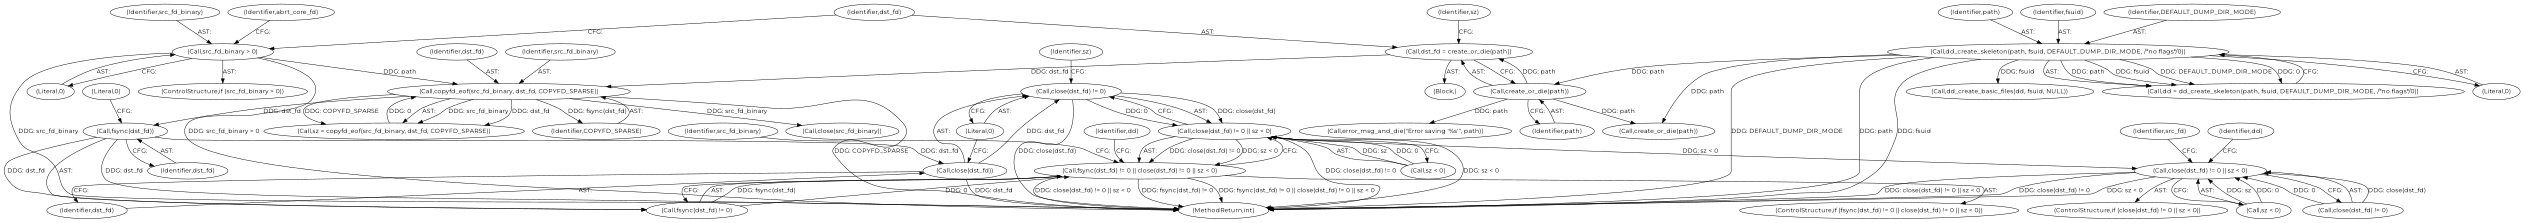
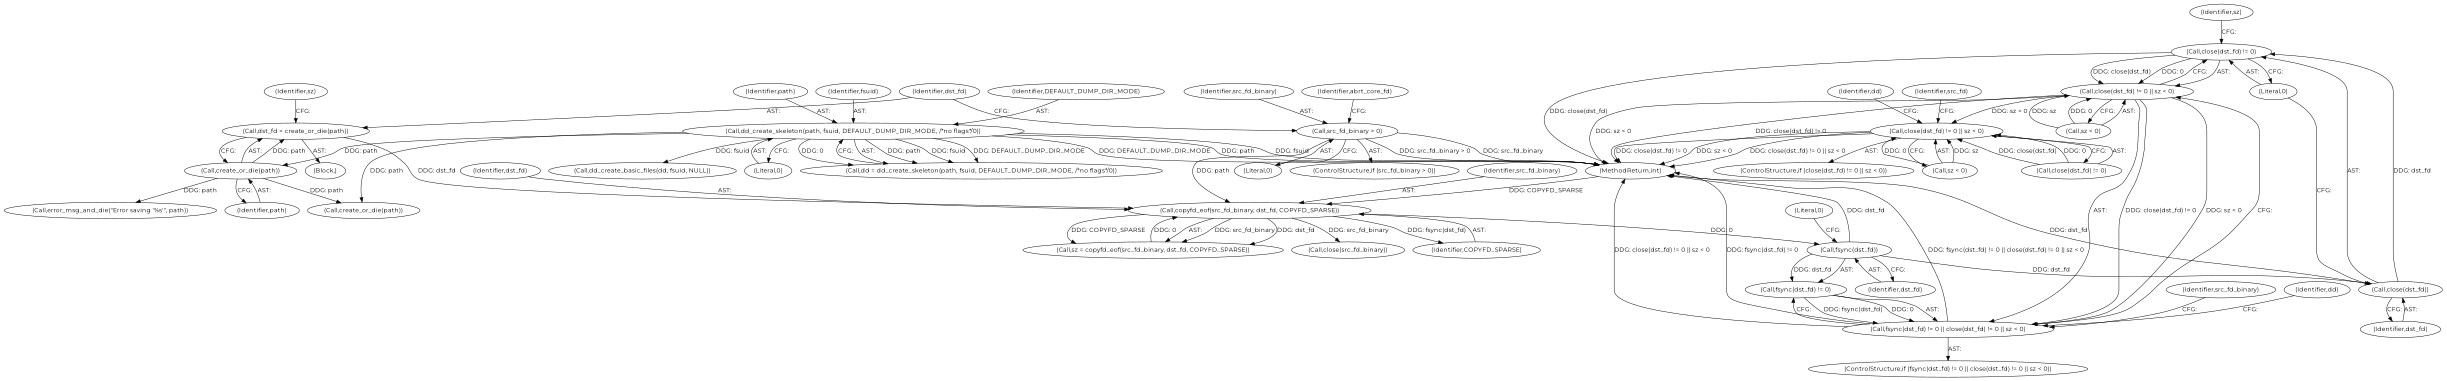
(282, 111) -> (1722, 230)
(835, 147) -> (1465, 192)
